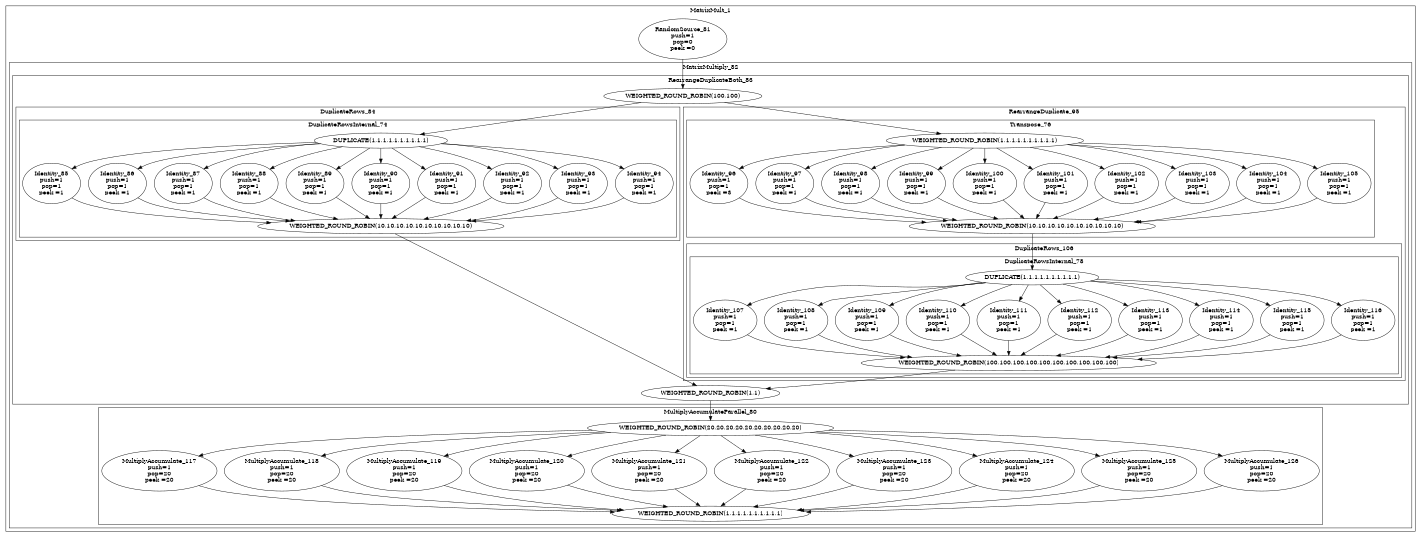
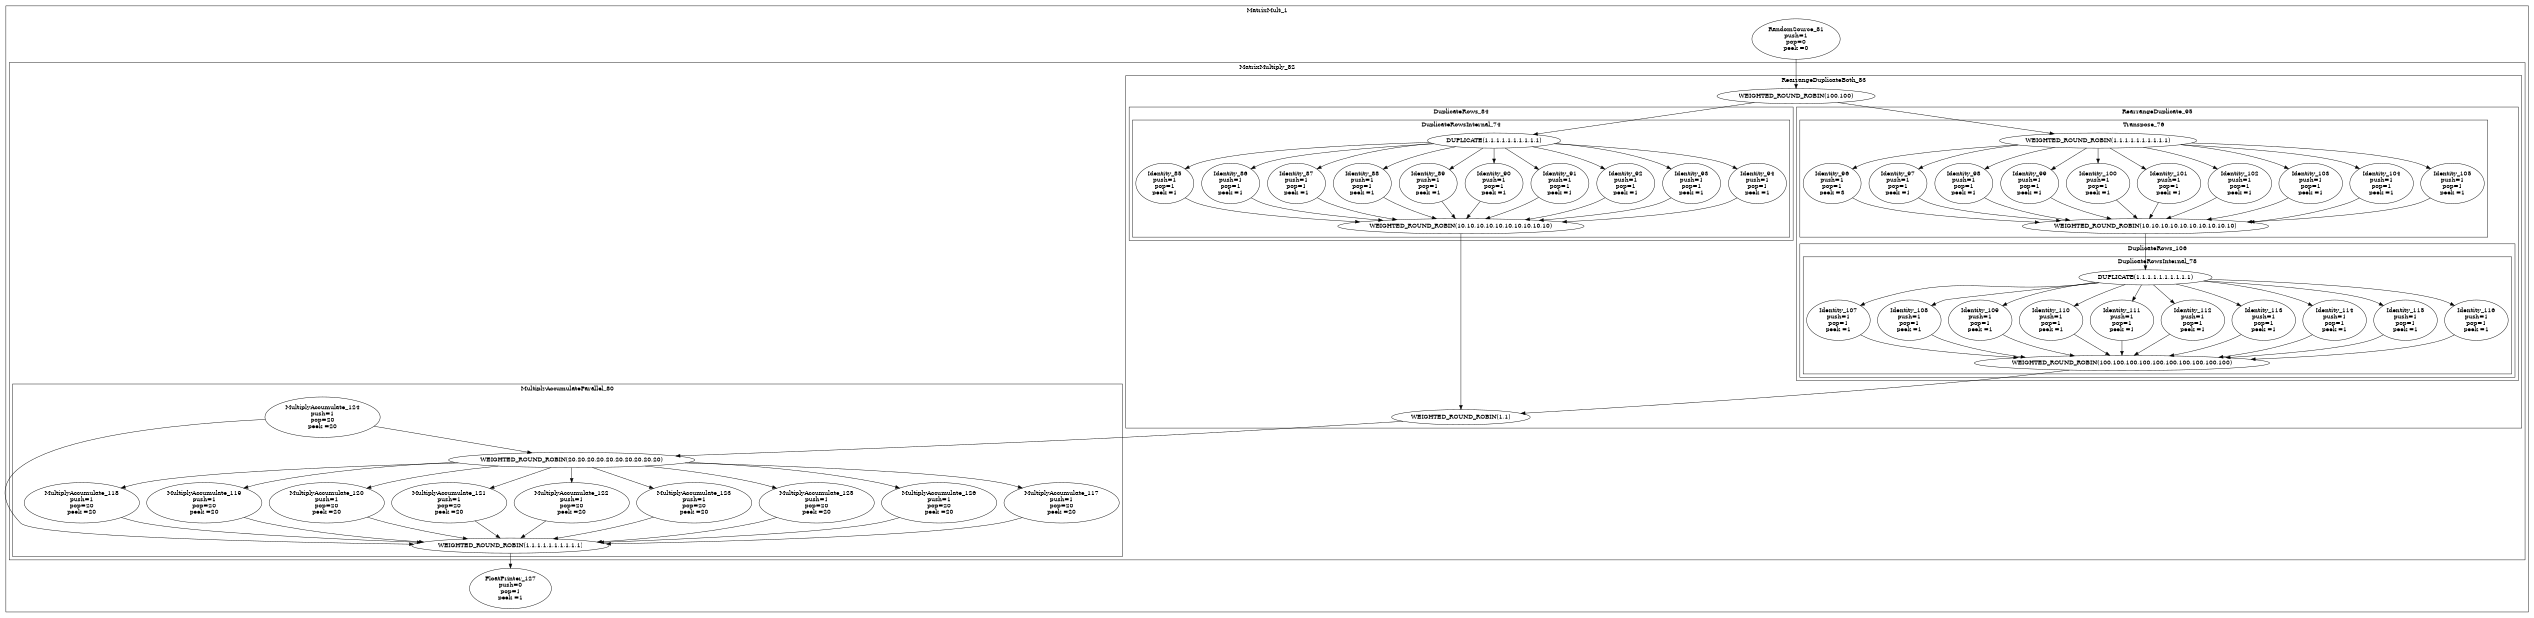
(892, 440) -> (451, 439)
none -> (510, 588)
